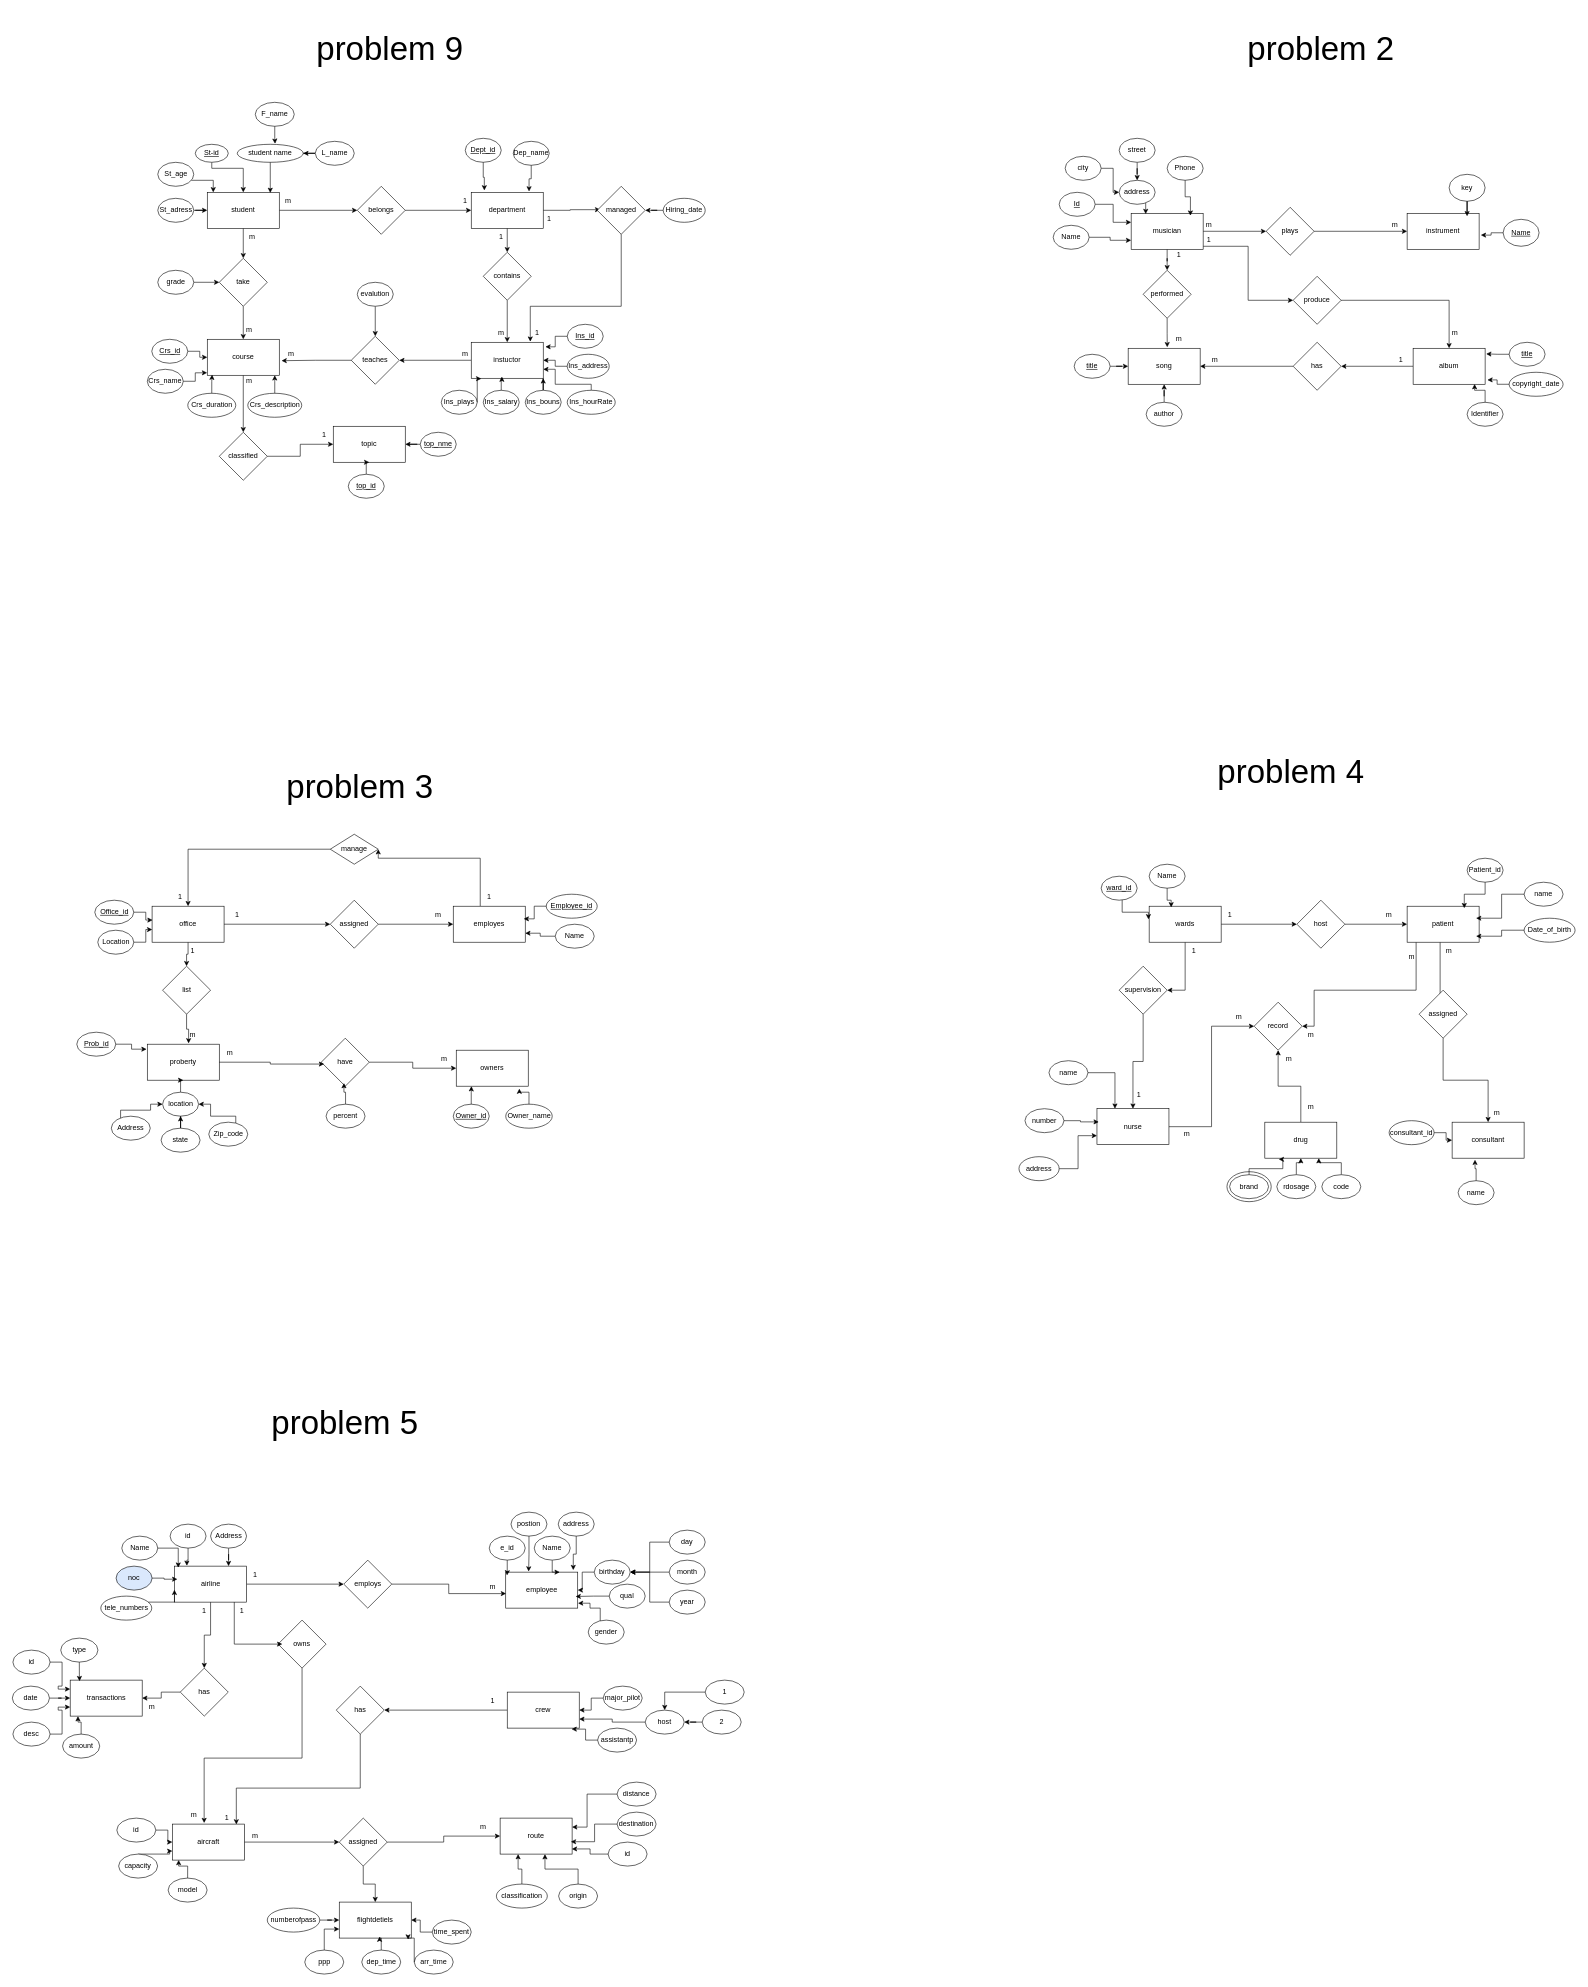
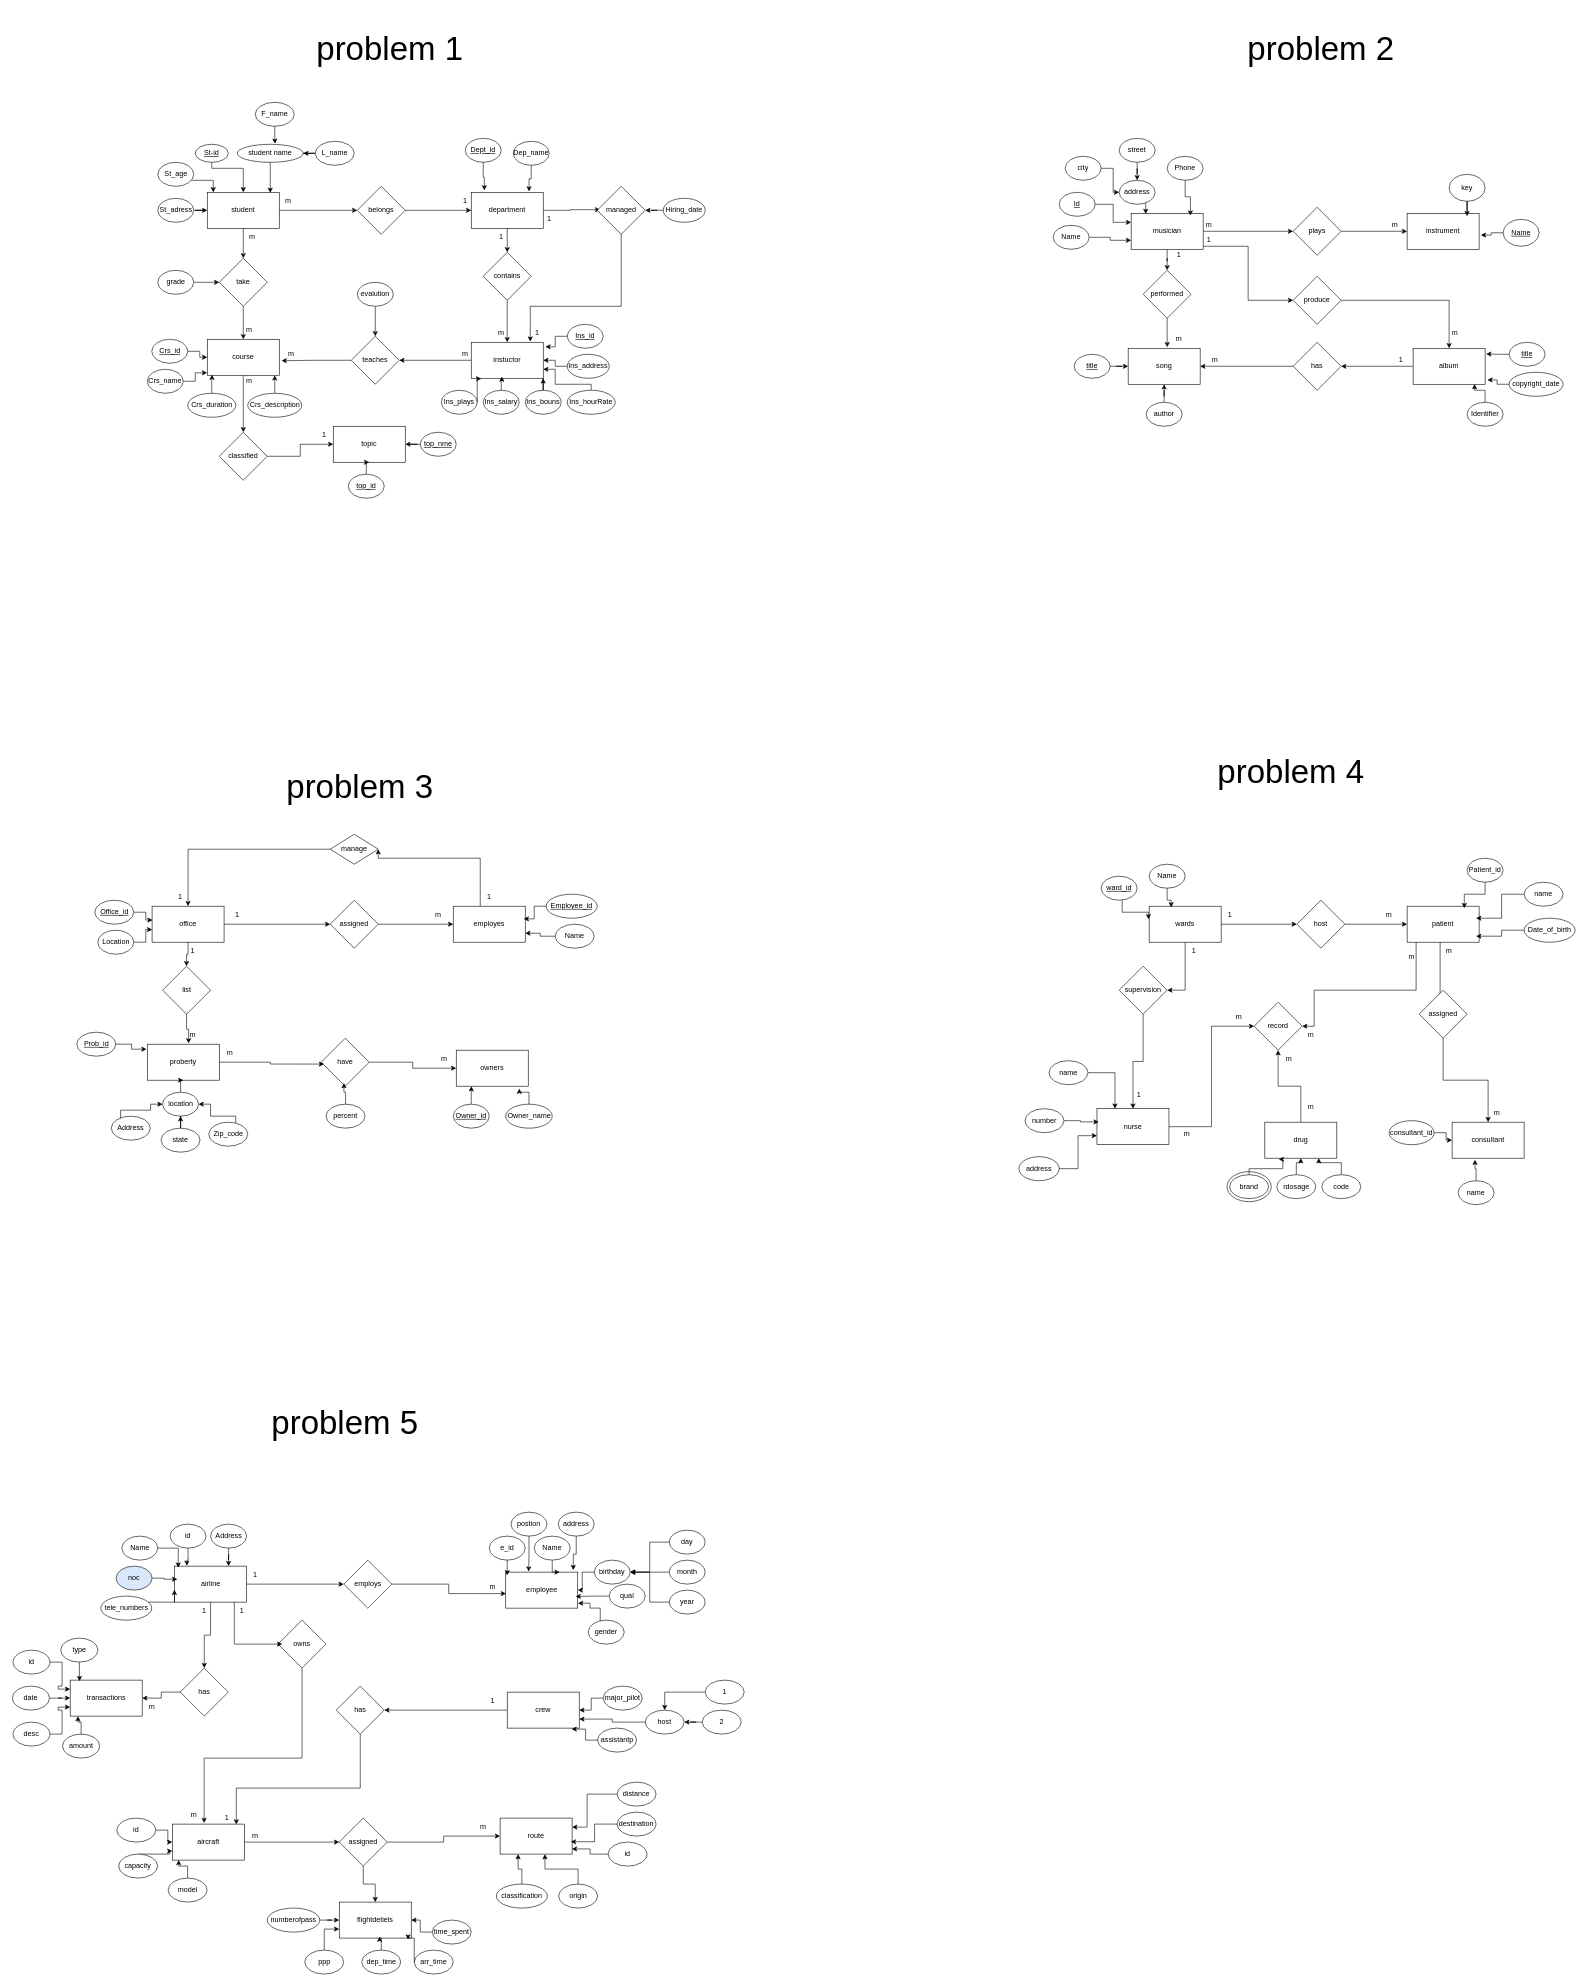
(390, 48) -> (390, 48)
(1290, 231) -> (1317, 231)
